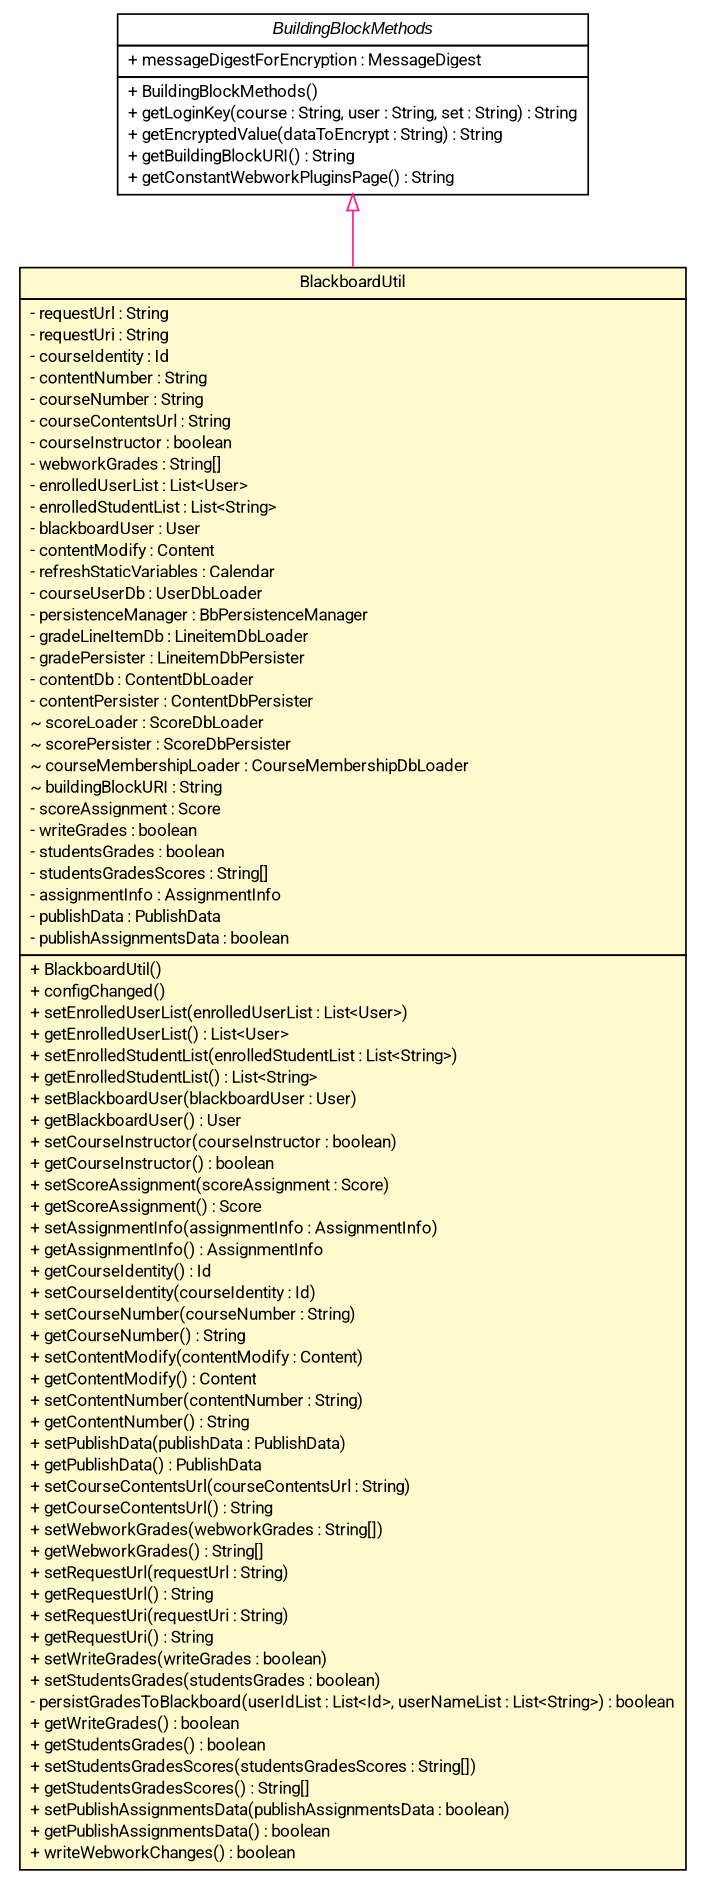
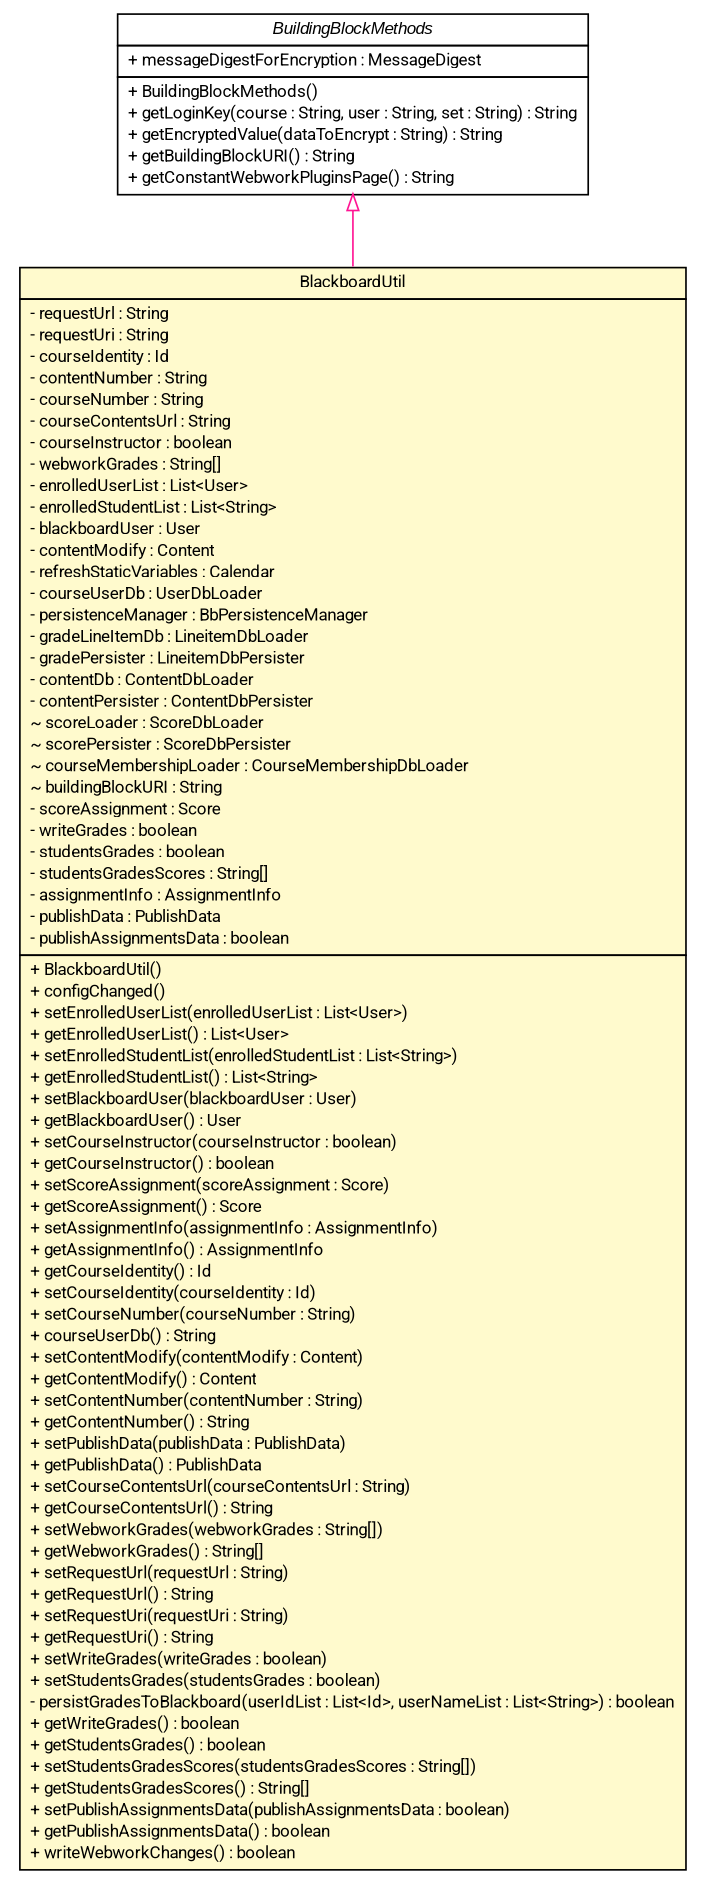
(138, 1336) -> (123, 1336)
